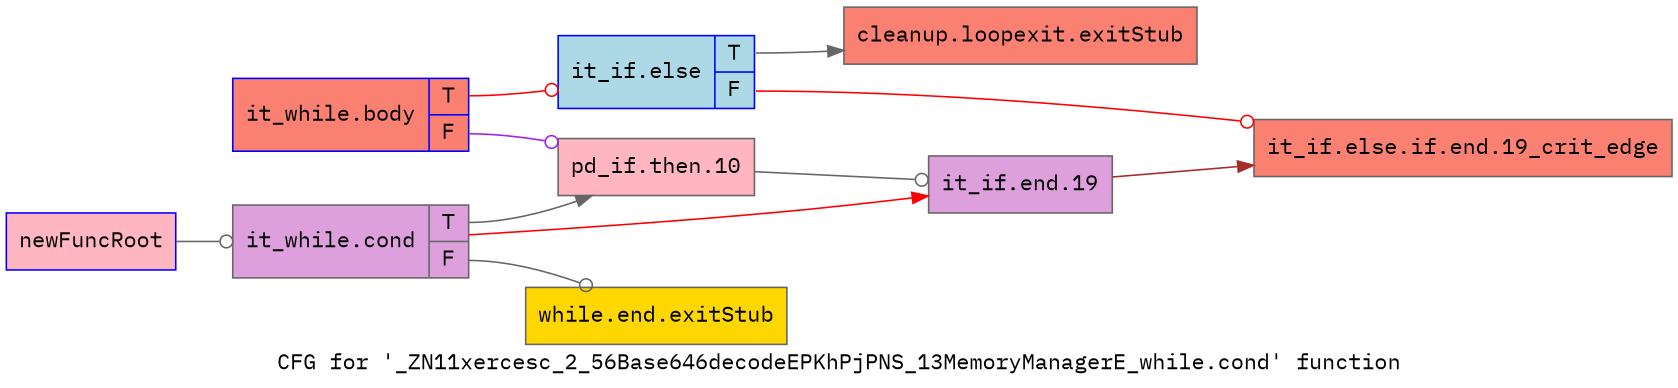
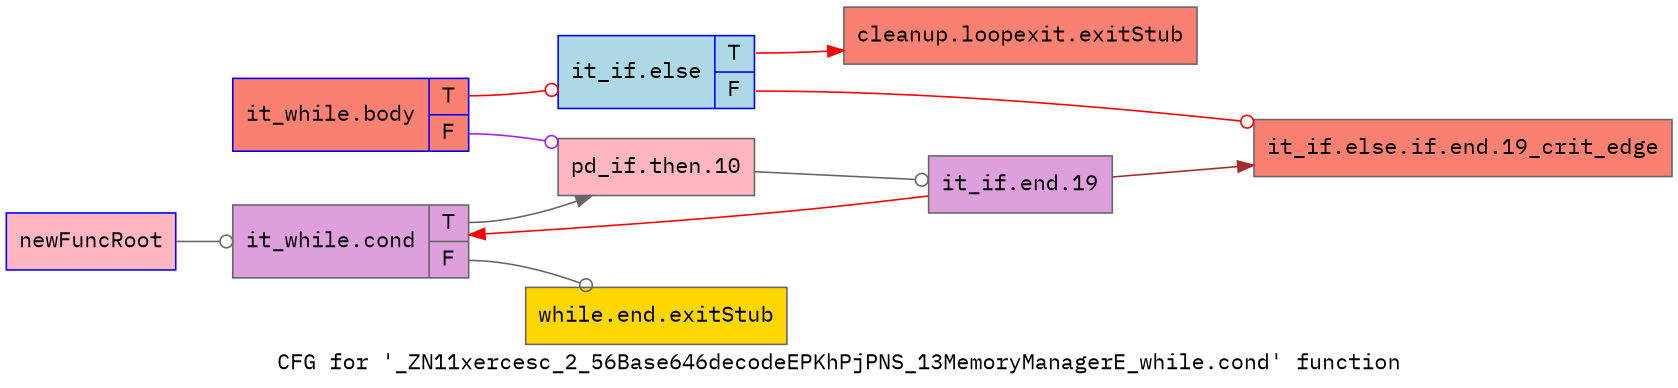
(792, 53) -> (792, 53)
(691, 220) -> (707, 218)
